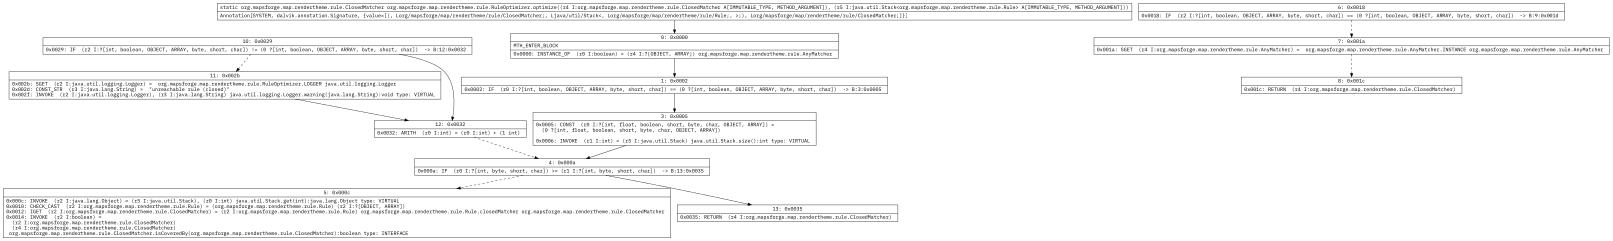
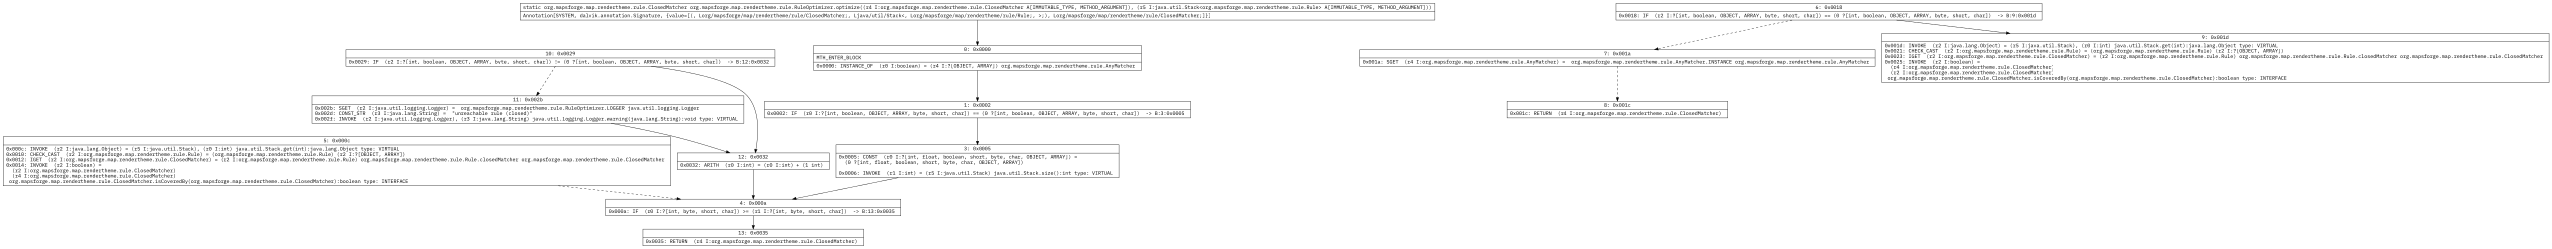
none -> (2215, 58)
(505, 147) -> (753, 183)
(492, 182) -> (618, 192)
